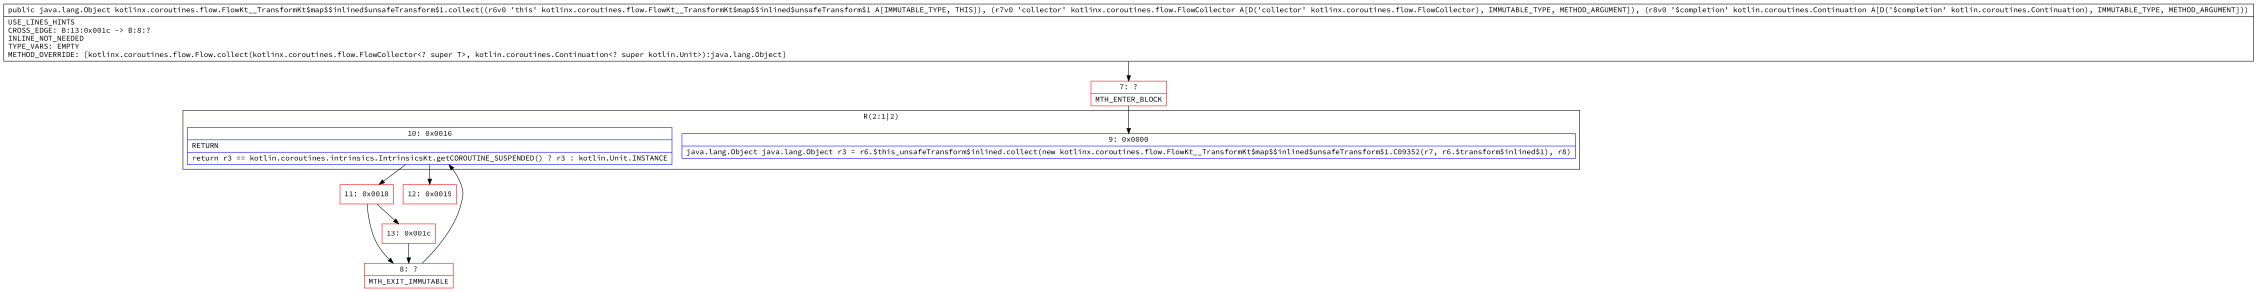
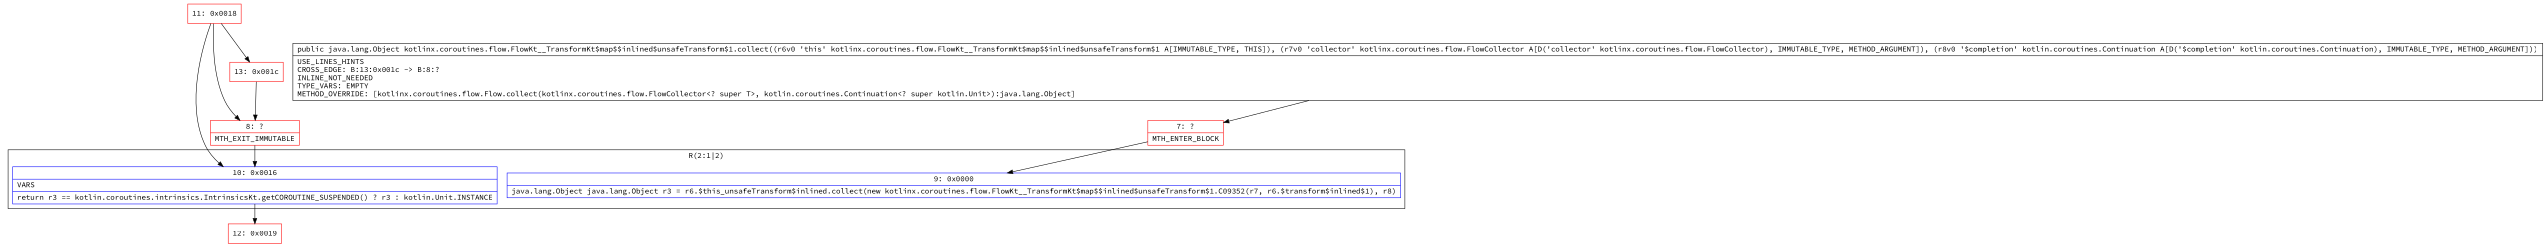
(205, 146) -> (26, 185)
(395, 173) -> (196, 95)
